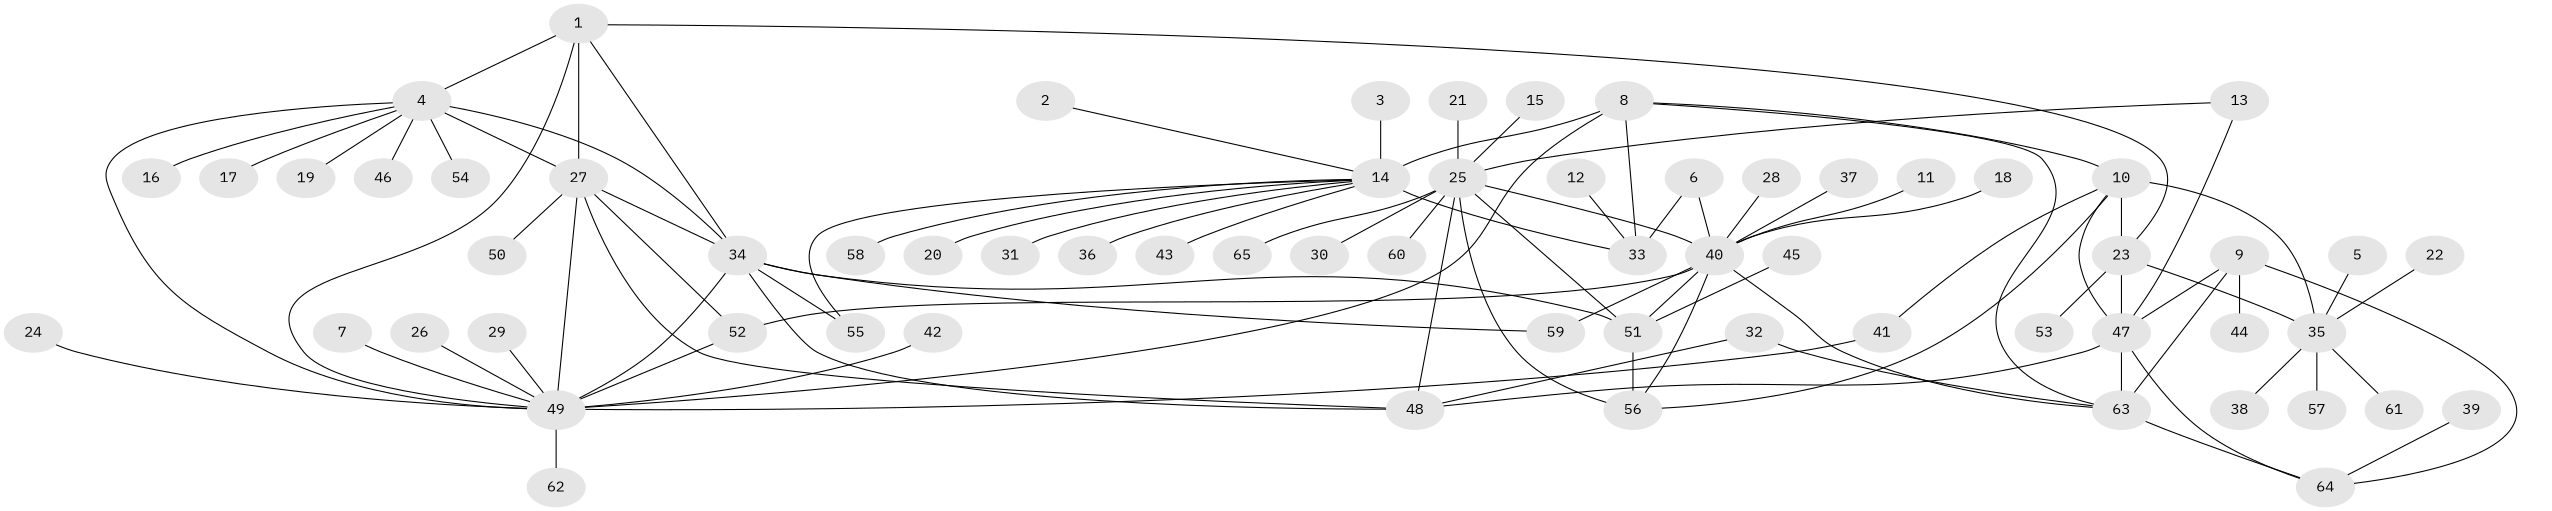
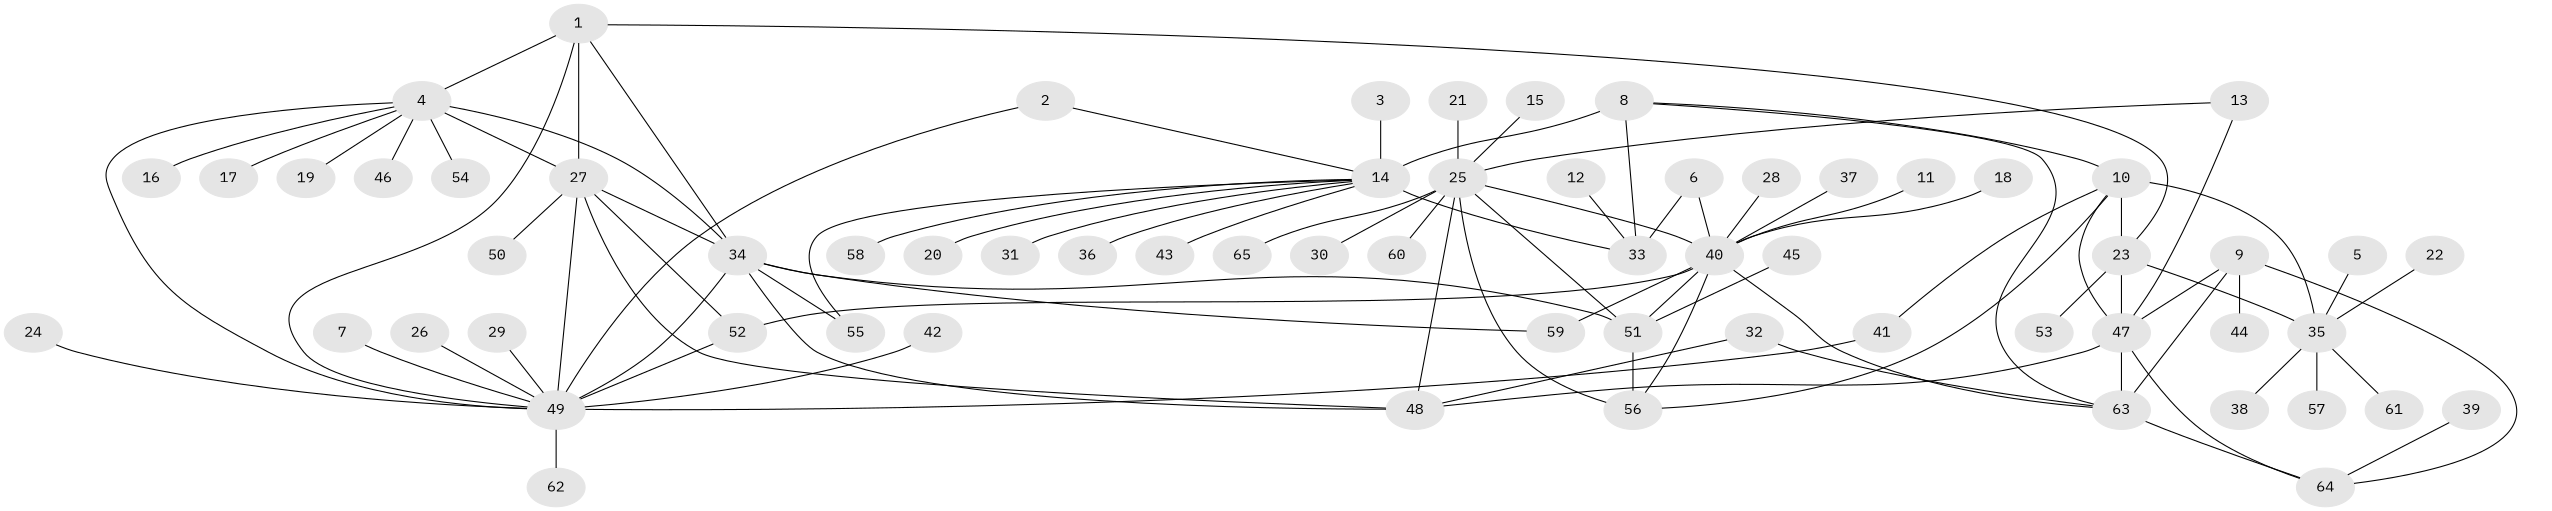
(1132, 352) -> (759, 200)
